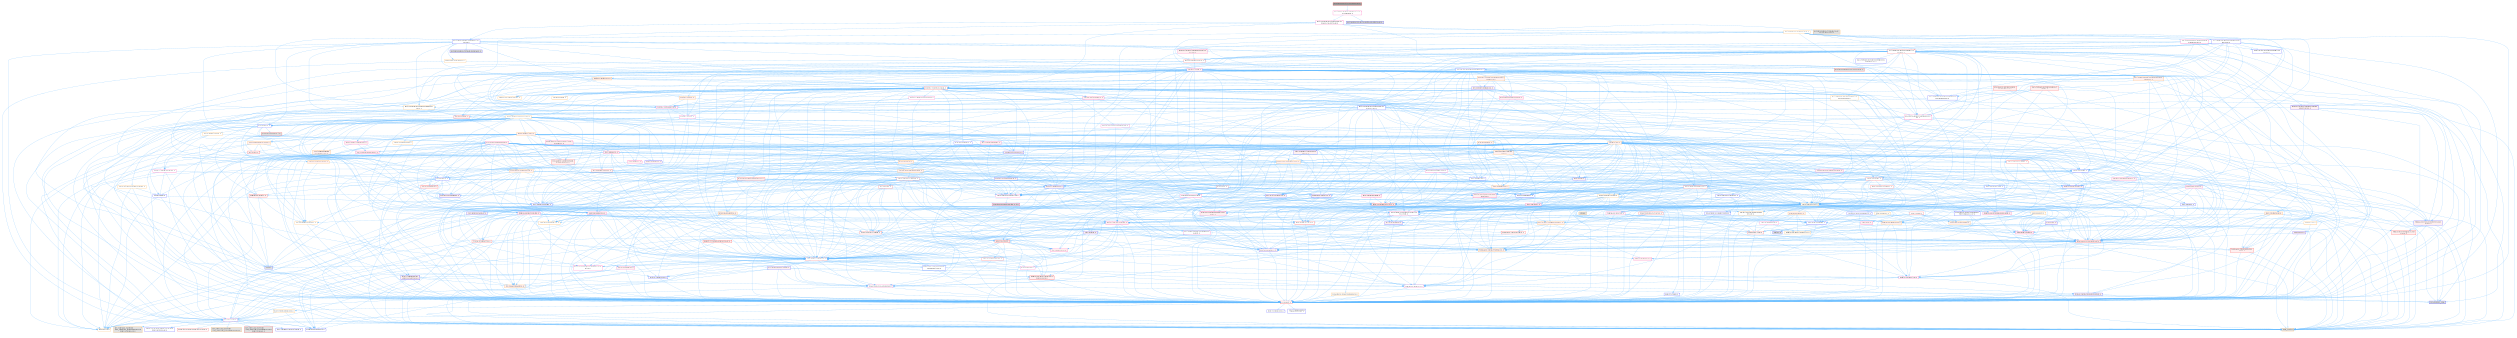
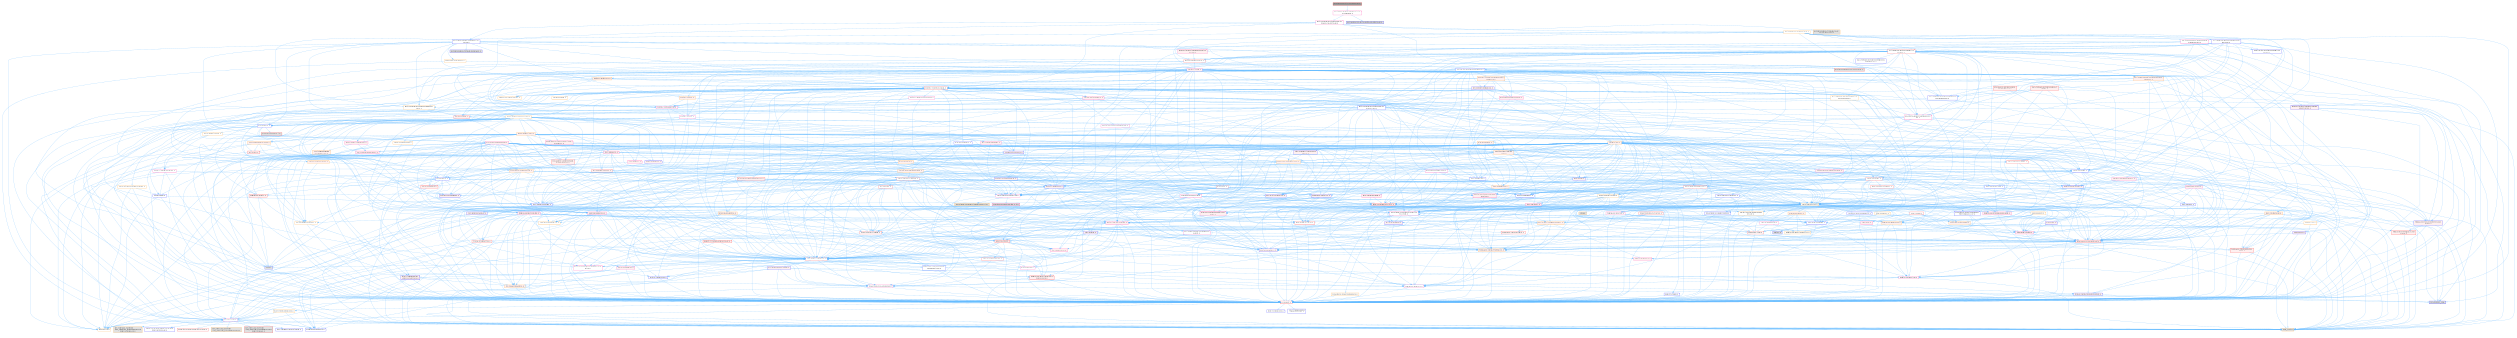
none -> (972, 205)
